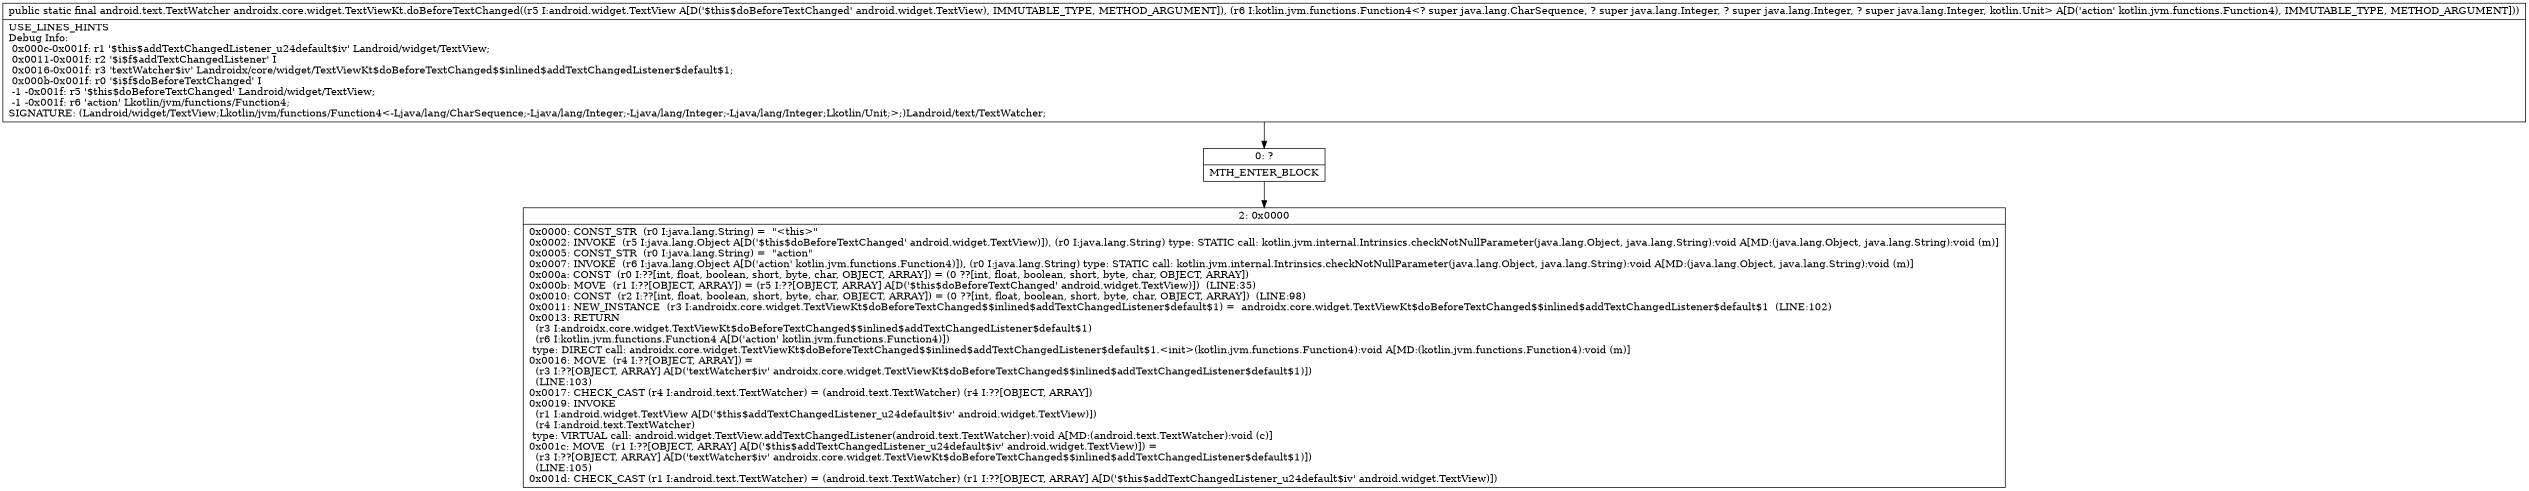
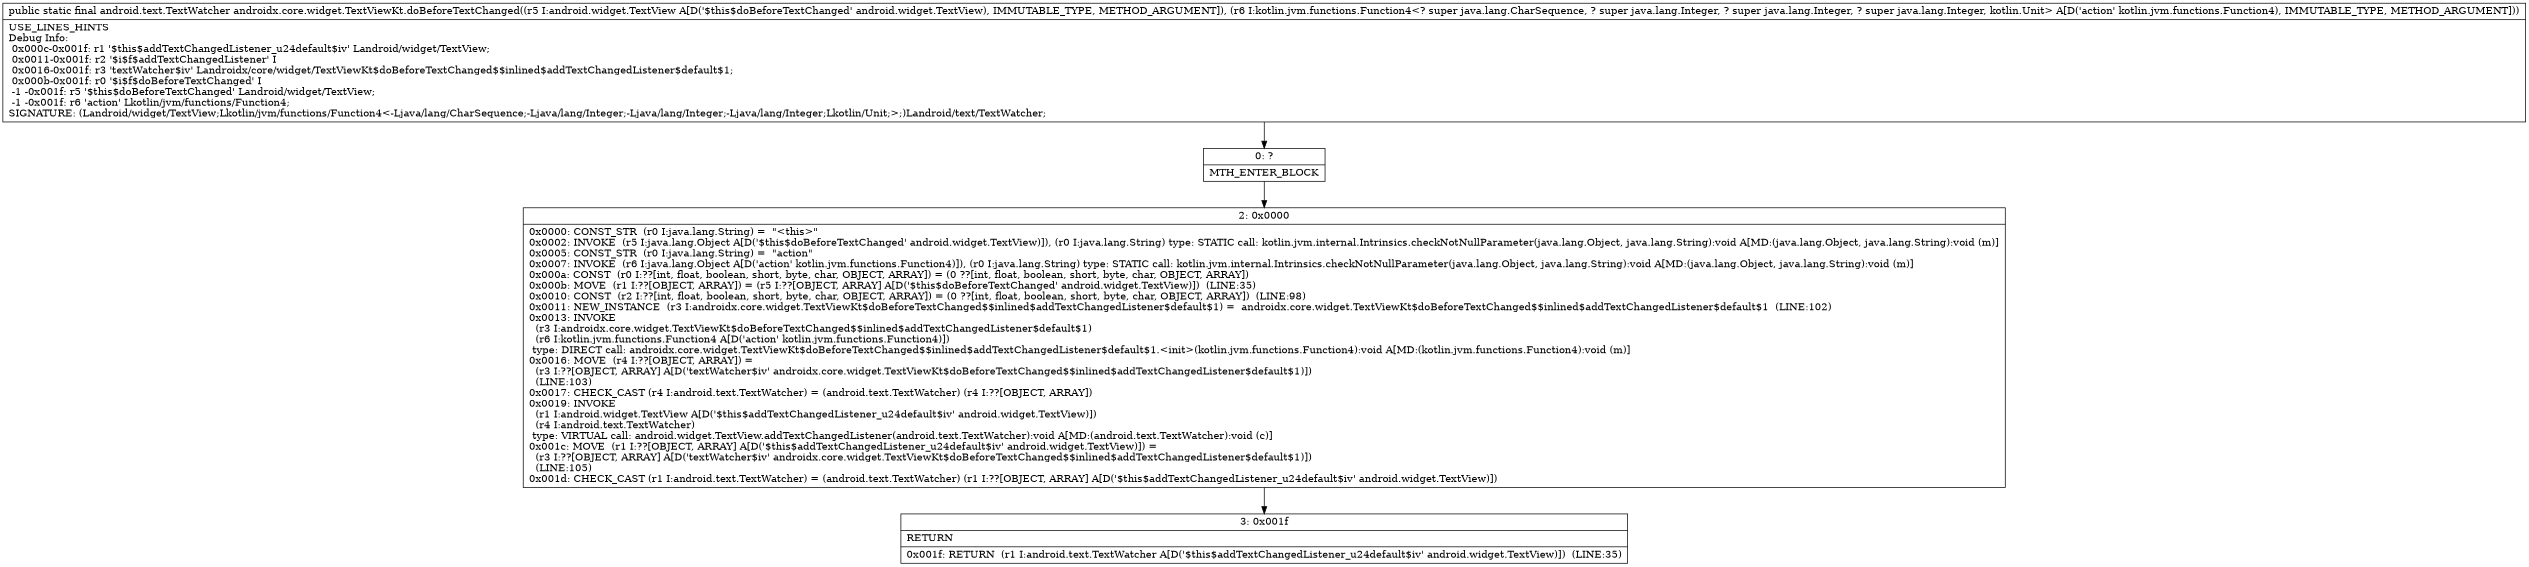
(578, 318) -> (576, 318)
none -> (1264, 539)
